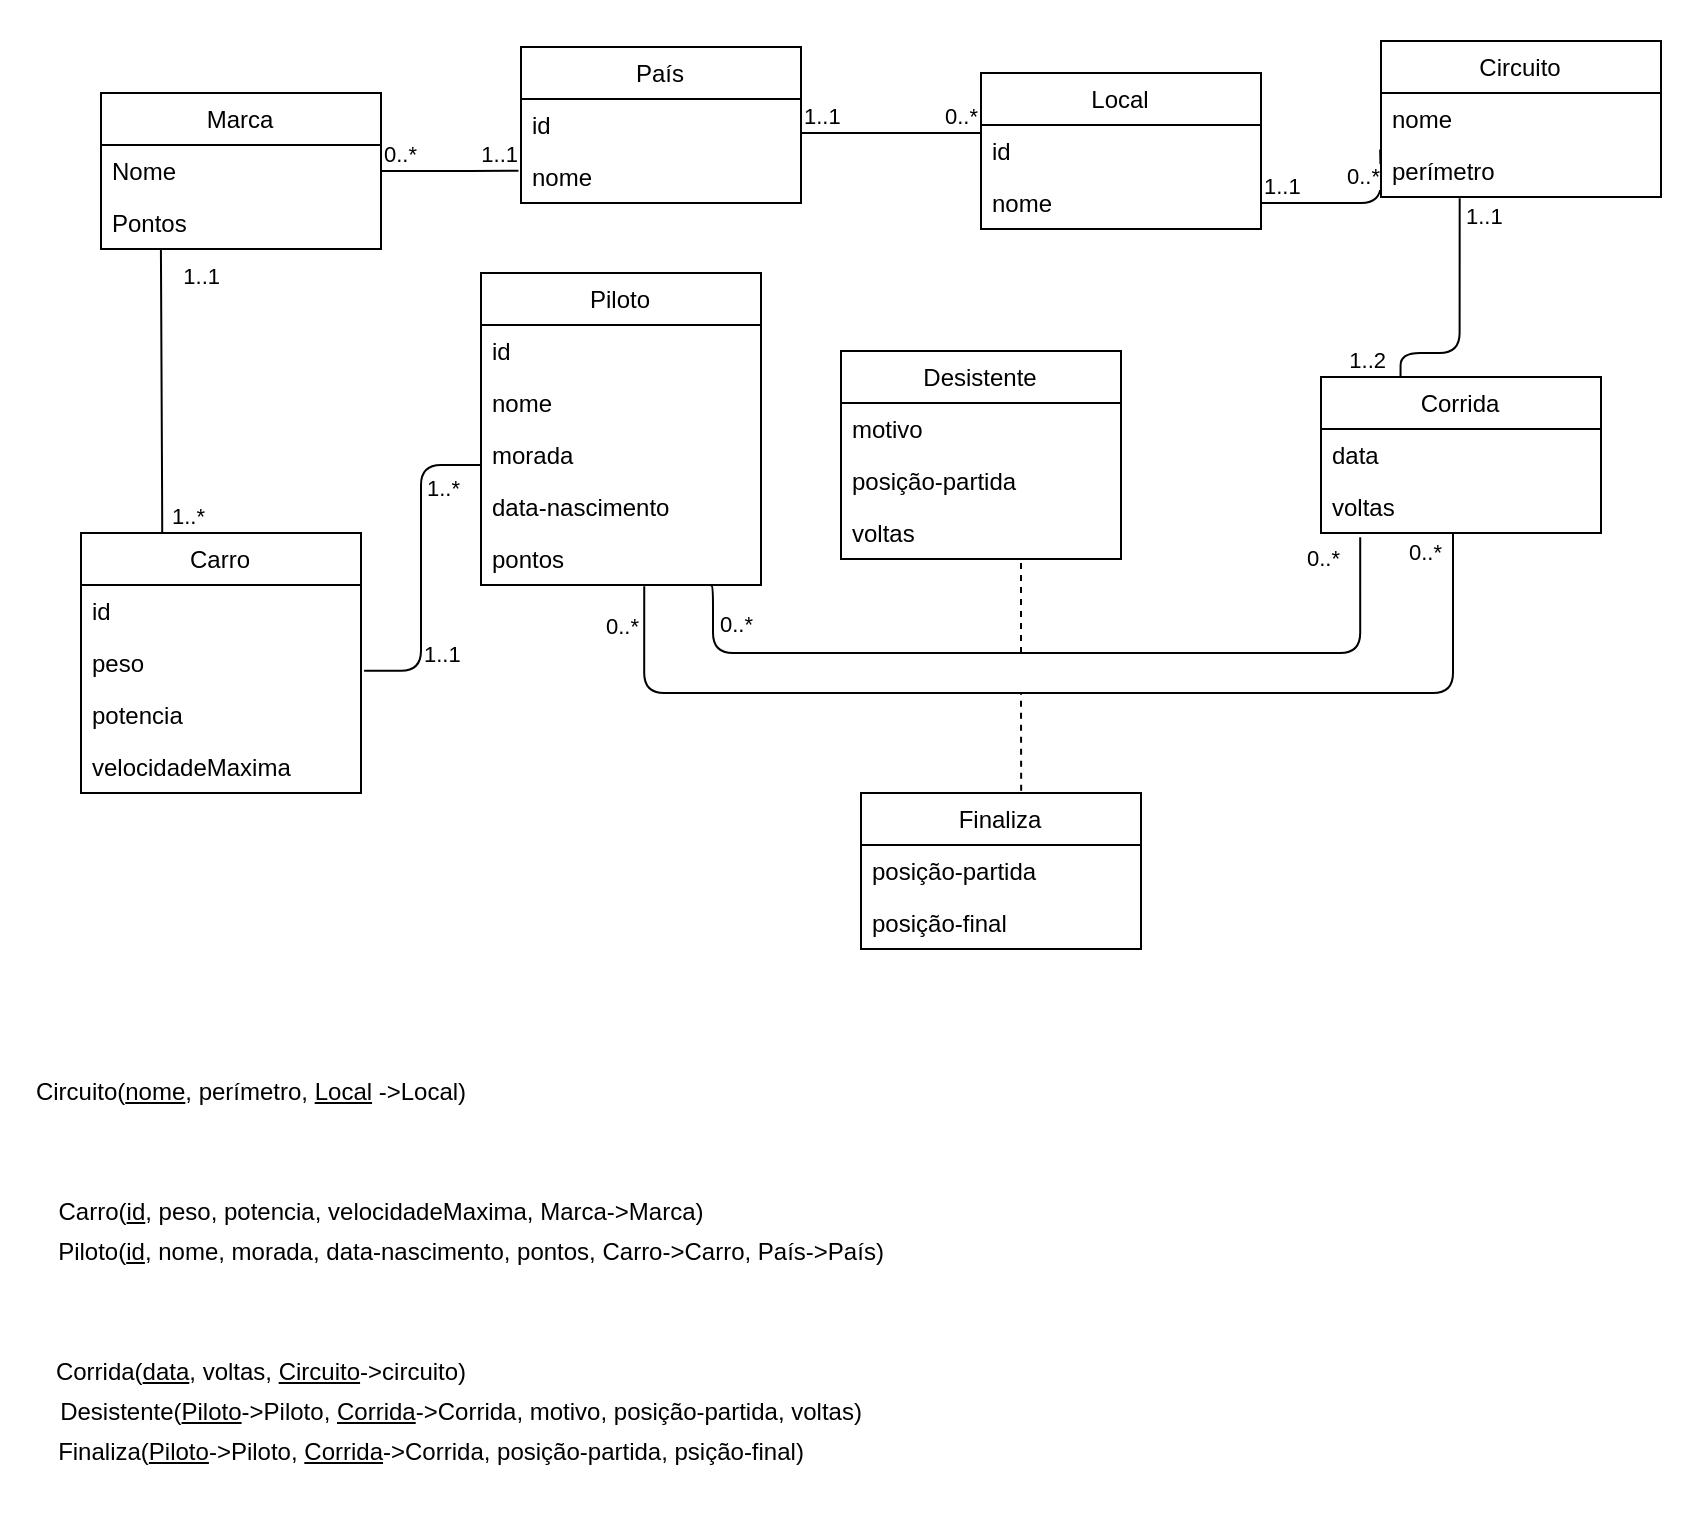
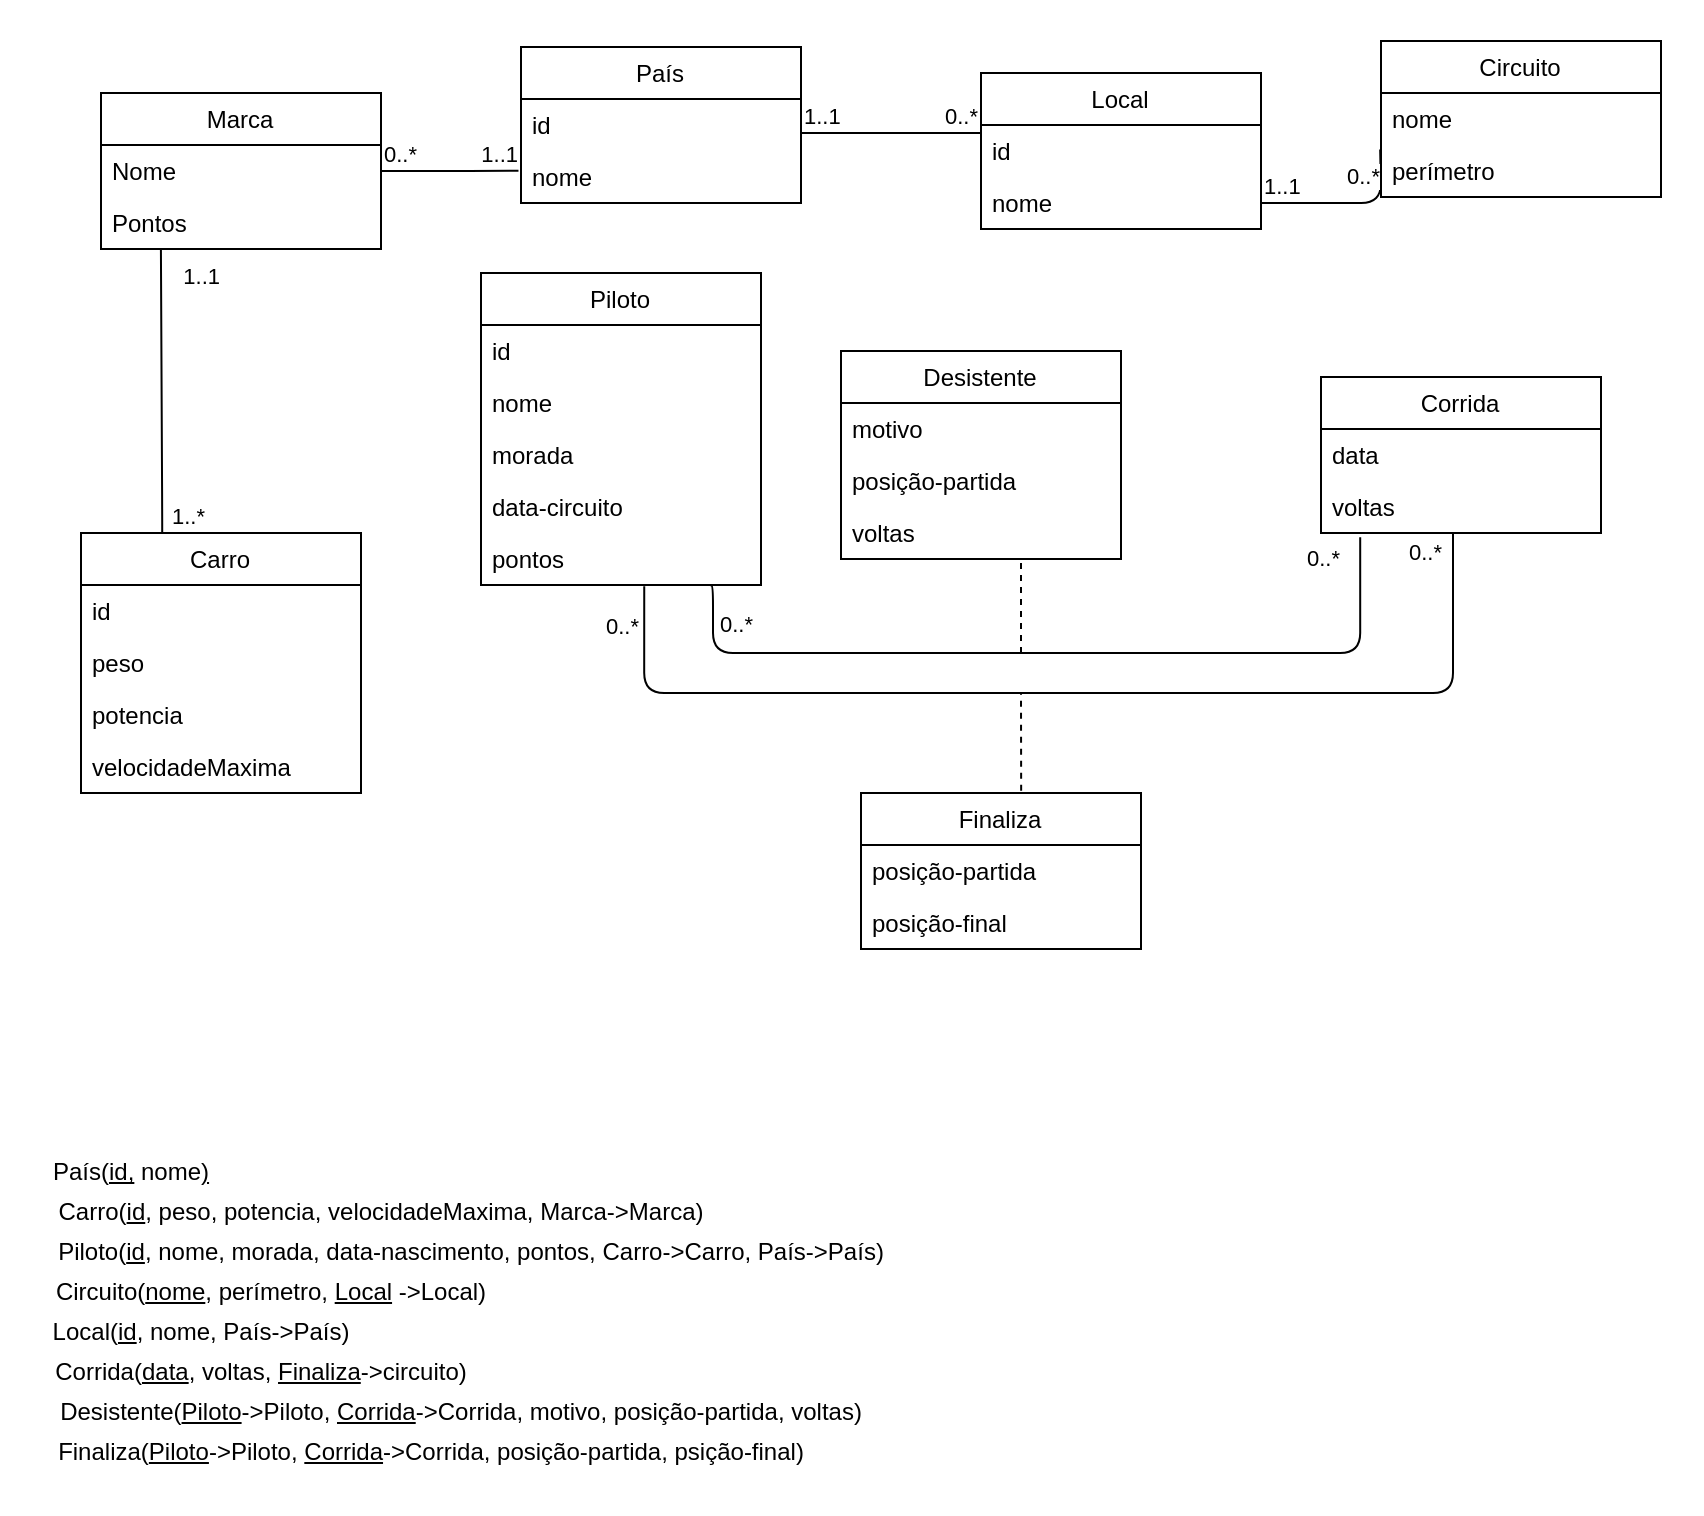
(1460, 303) -> none
(590, 508) -> (573, 508)
(421, 566) -> none
(251, 1093) -> (271, 1293)
none -> (131, 1173)
none -> (201, 1333)
(262, 1373) -> (262, 1373)
